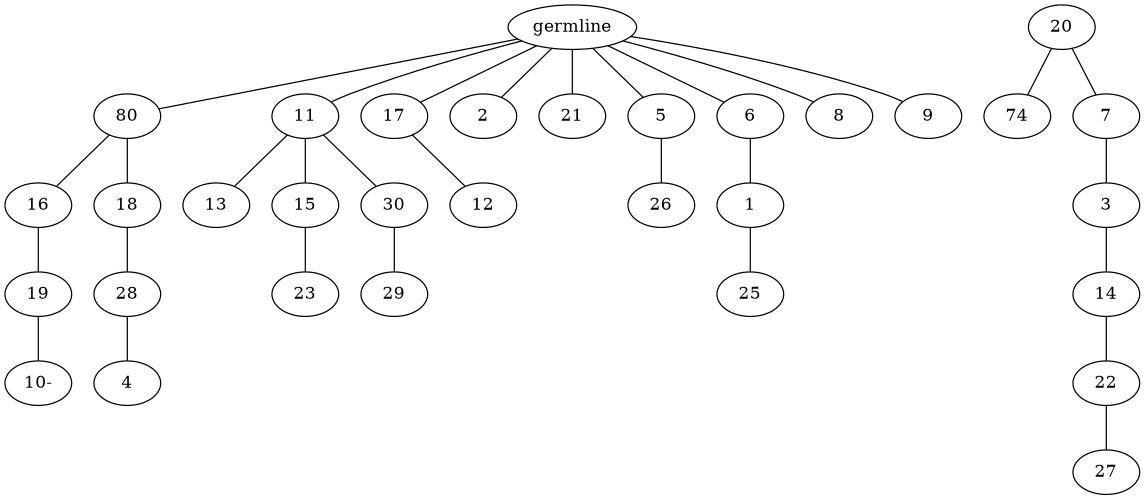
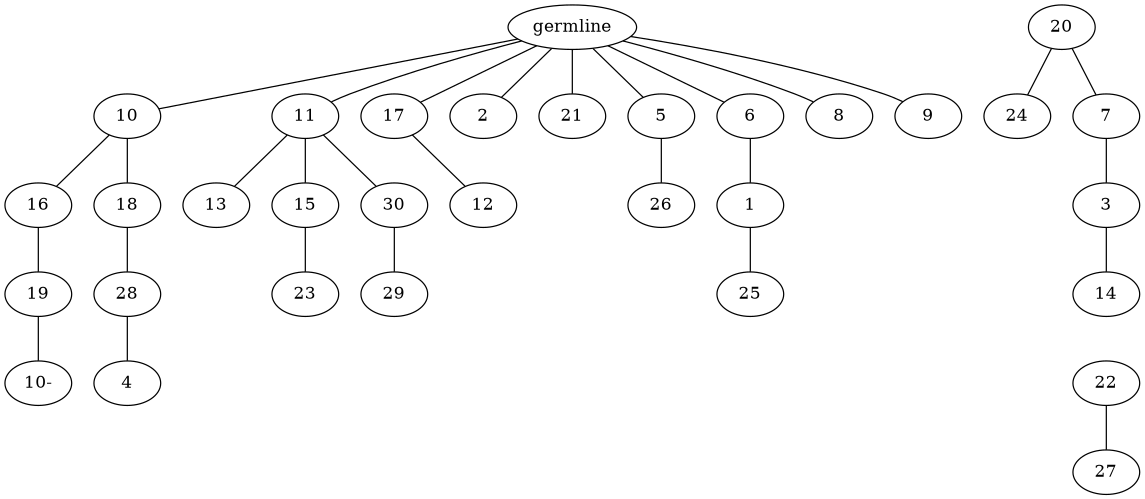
(127, 116) -> (127, 116)
(1017, 116) -> (1017, 116)
(1106, 339) -> none
